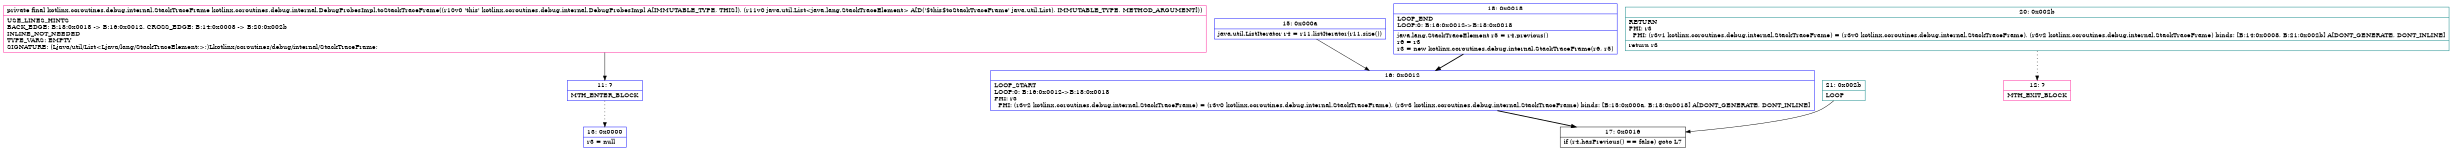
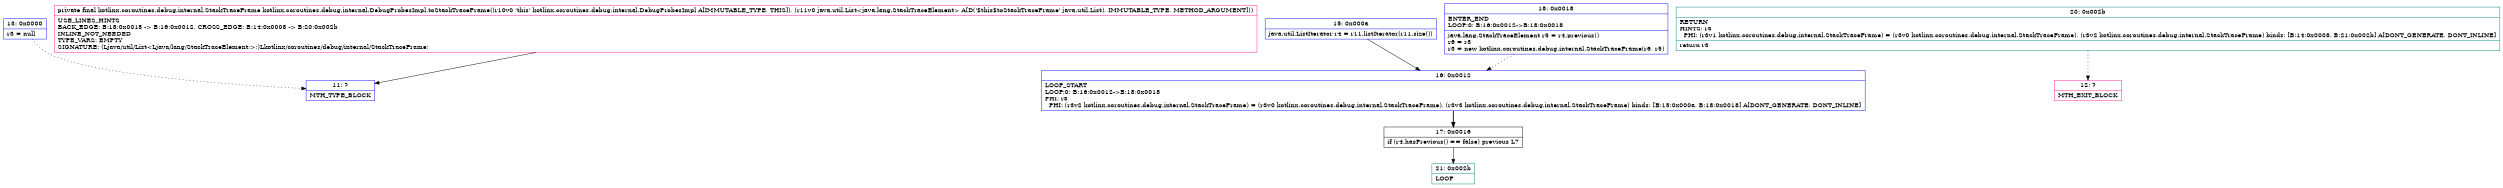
(1415, 19) -> (1469, 19)
(1641, 29) -> (1697, 29)
(1452, 61) -> (1502, 61)
(605, 95) -> (340, 95)
(605, 112) -> (163, 78)
(1764, 123) -> (1453, 153)
(1623, 142) -> (1453, 142)
